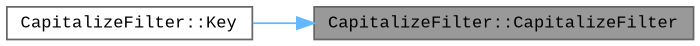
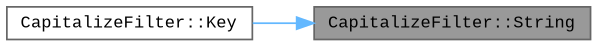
(504, 23) -> (452, 23)
